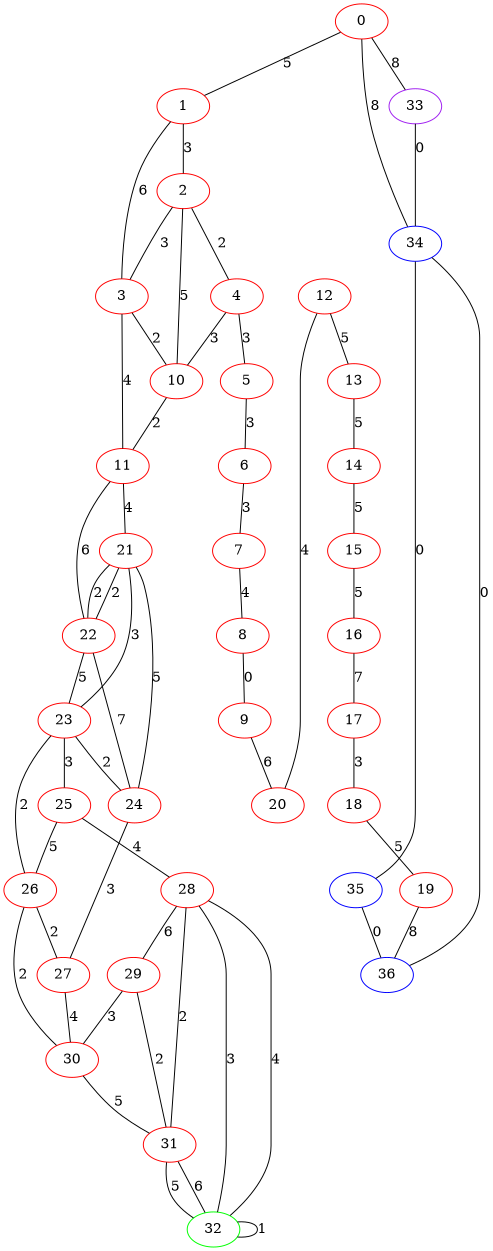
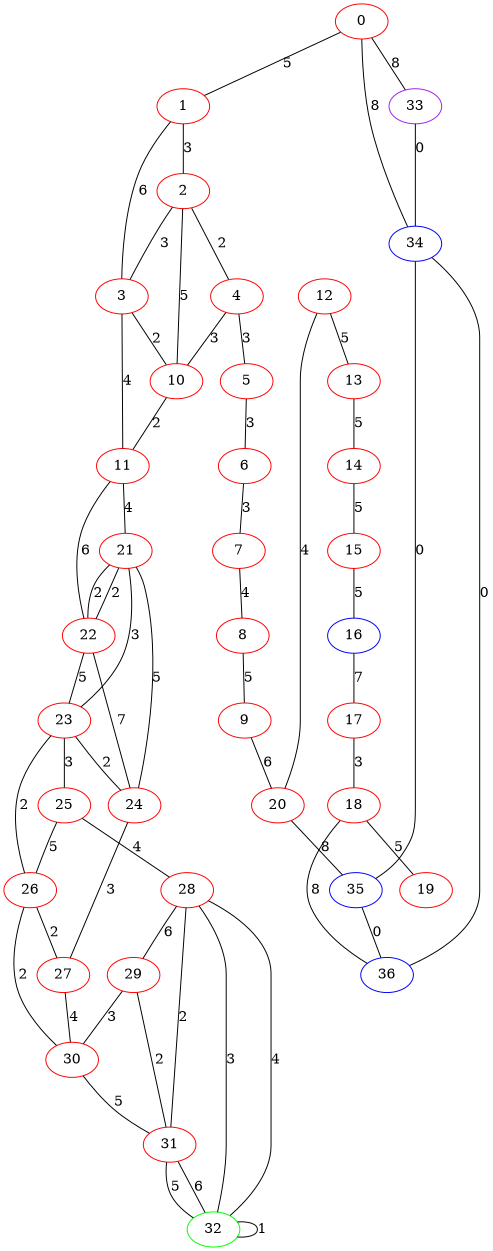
(354, 636) -> (354, 636)
(249, 678) -> (249, 678)
none -> (314, 845)
(407, 933) -> (309, 900)
